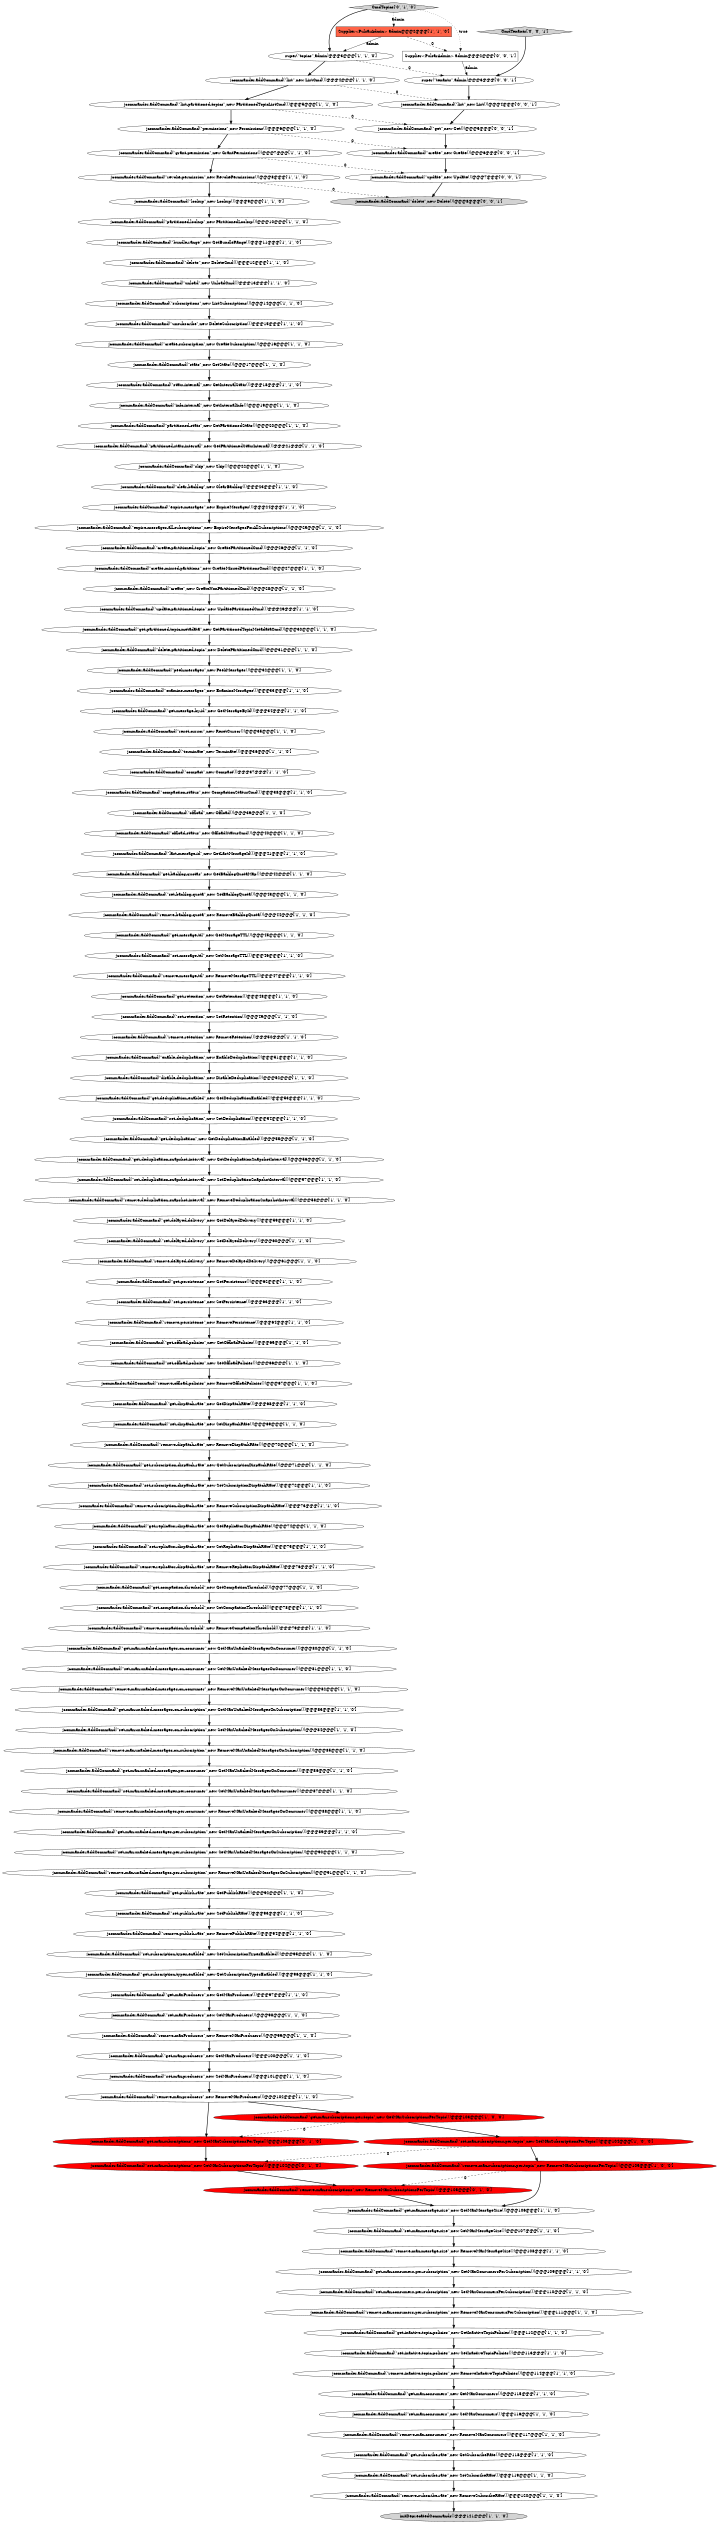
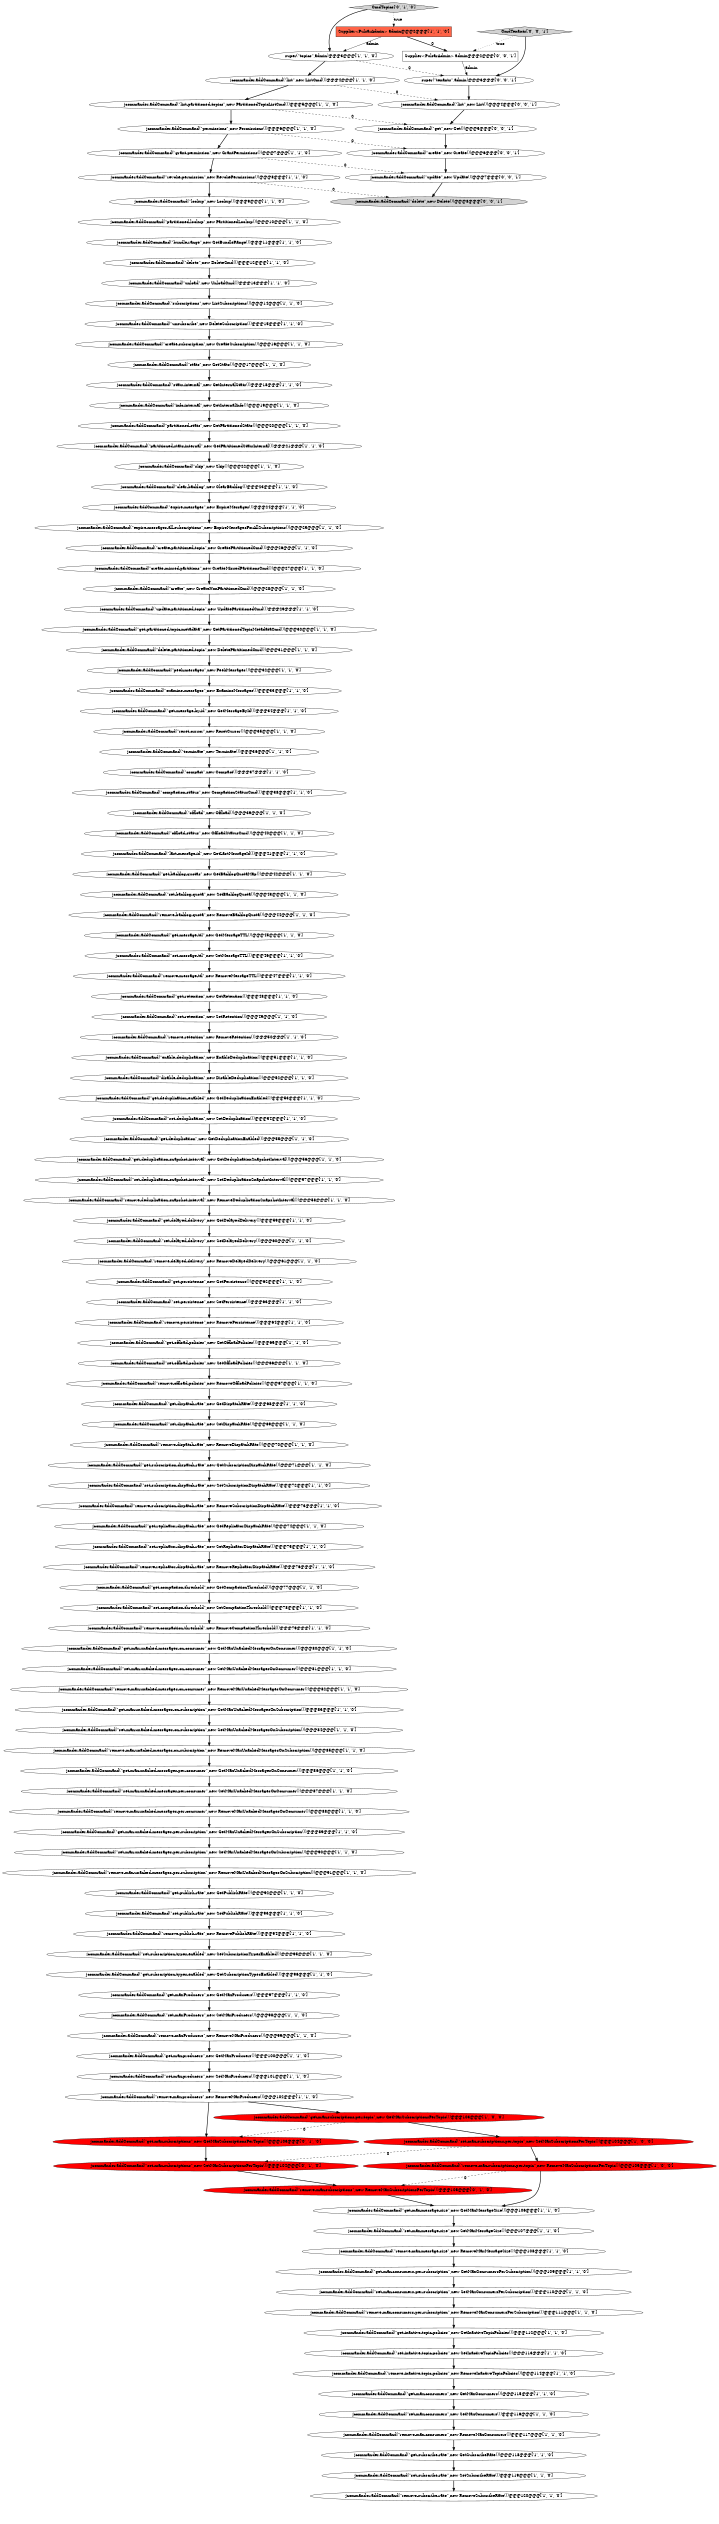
(398, 20) -> (398, 20)
(448, 21) -> (495, 43)
(426, 43) -> (426, 43)
(454, 2516) -> none
